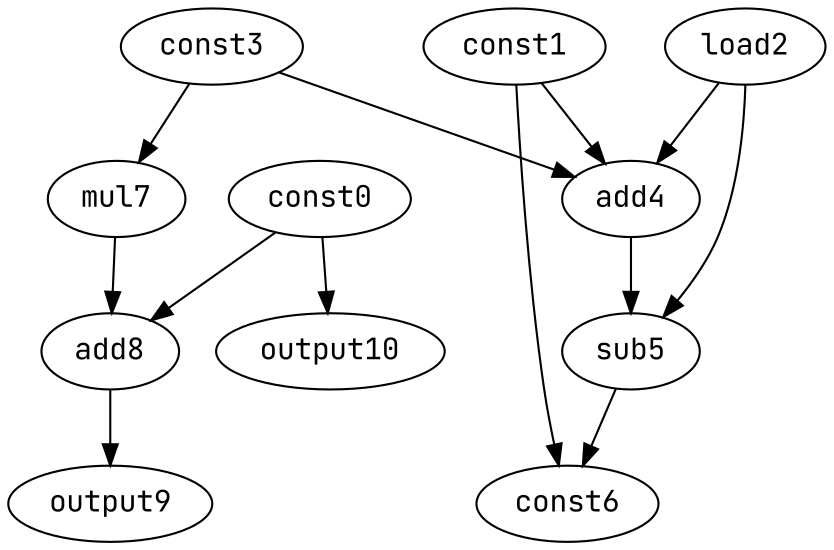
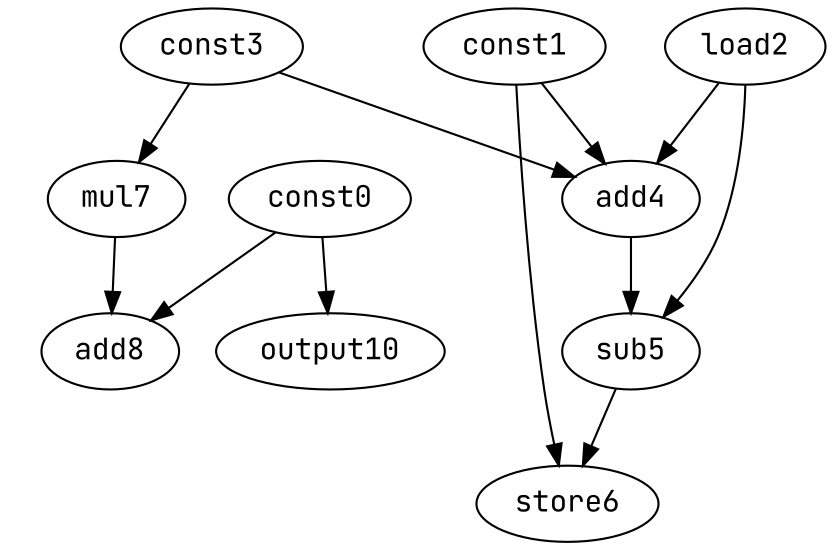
(110, 504) -> none
(567, 504) -> (567, 504)
